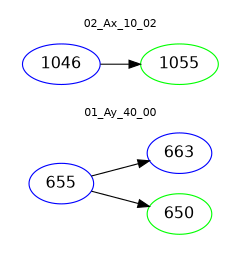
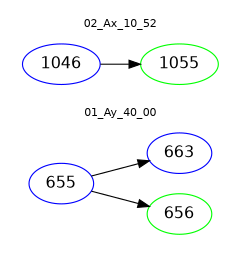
(120, 24) -> (120, 24)
(179, 214) -> (179, 214)
